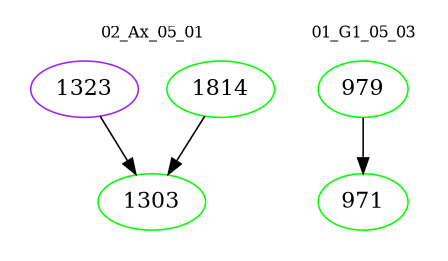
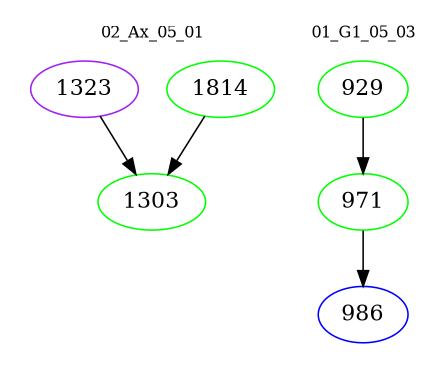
(363, 89) -> (363, 89)
none -> (363, 315)
